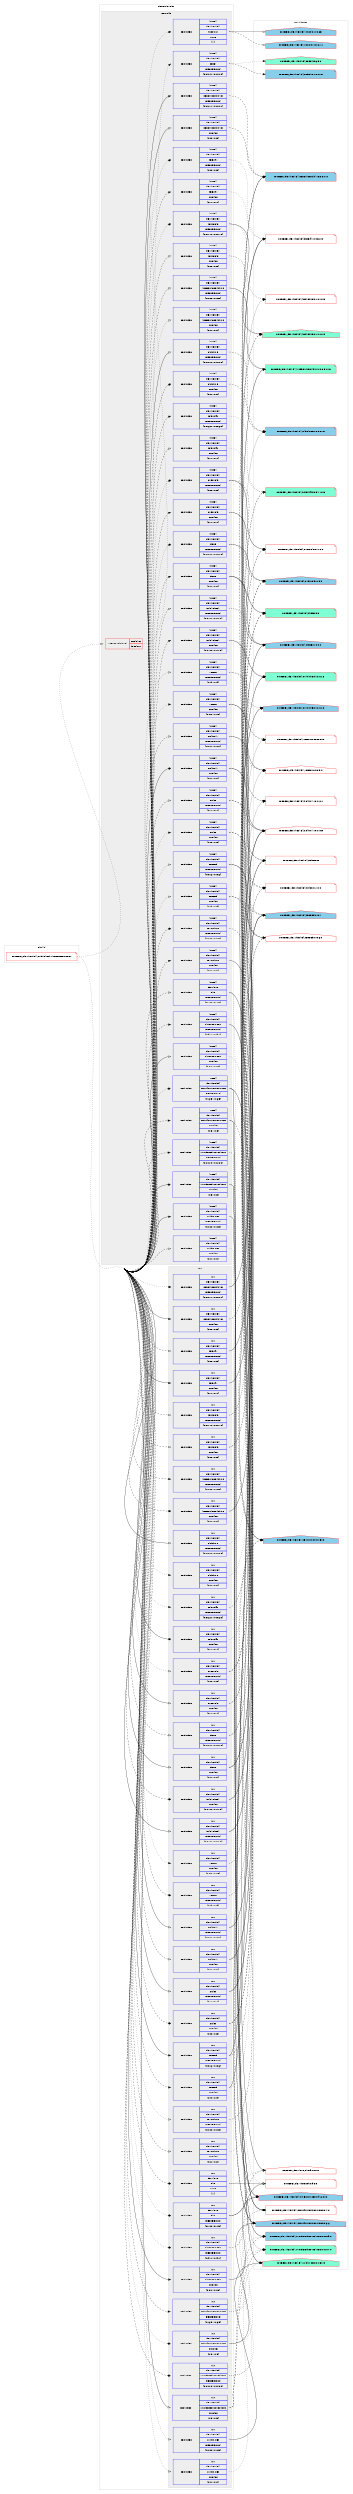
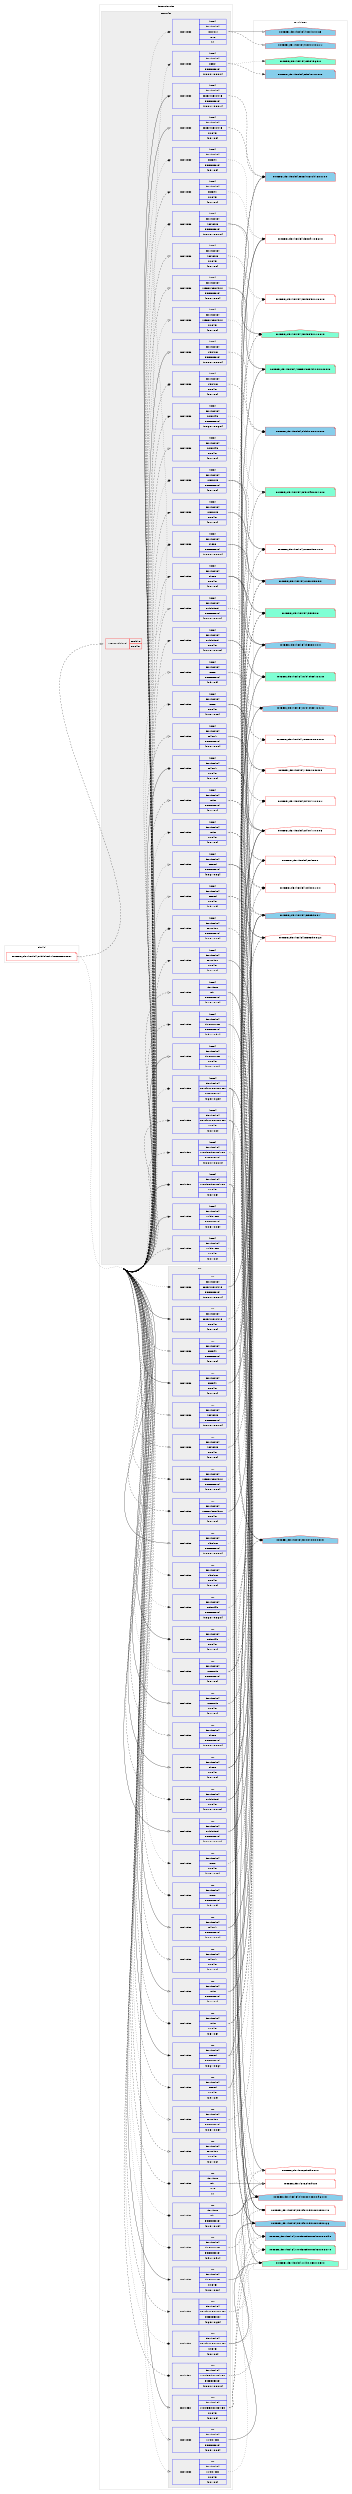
(136, 646) -> (136, 646)
(91, 801) -> (91, 801)
